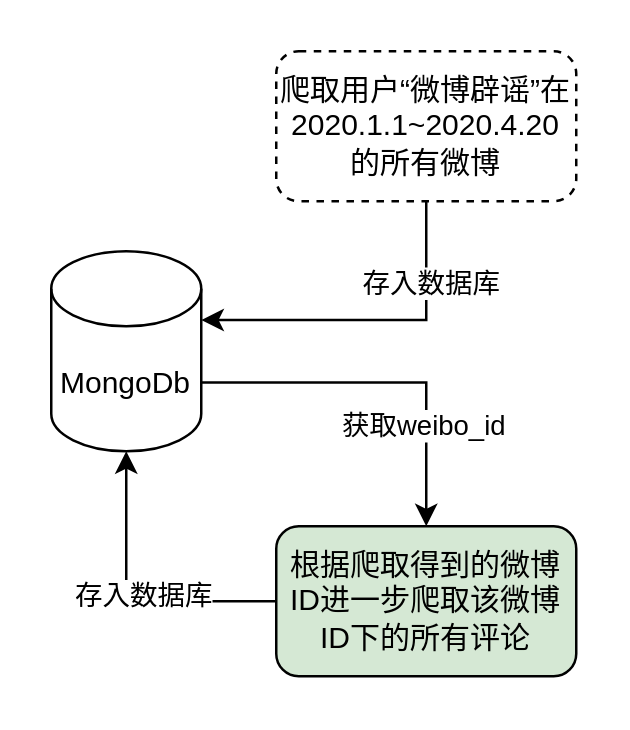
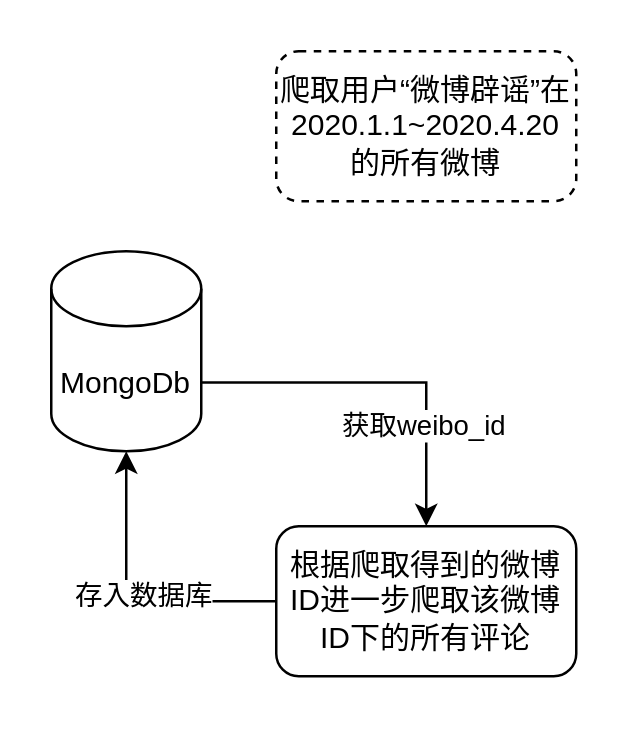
(381, 320) -> none
(426, 601) -> (426, 601)
